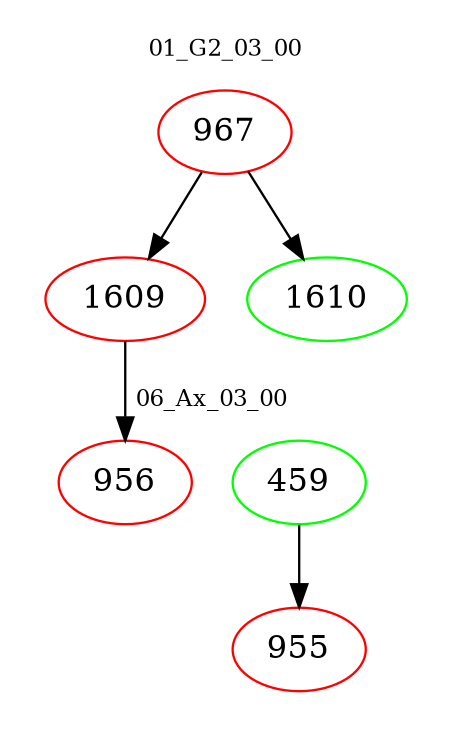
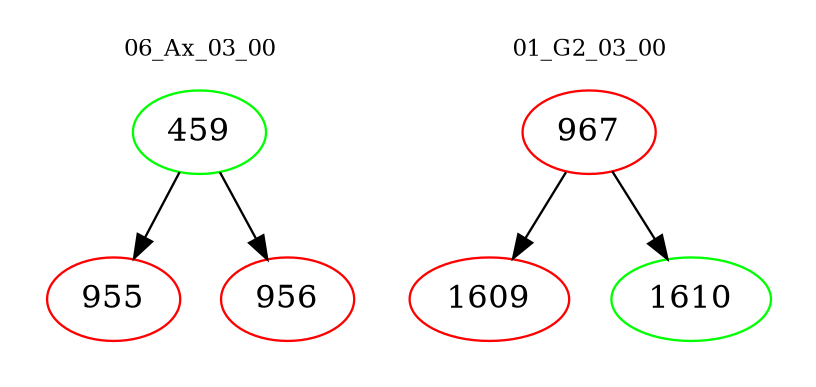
(125, 392) -> (238, 205)
